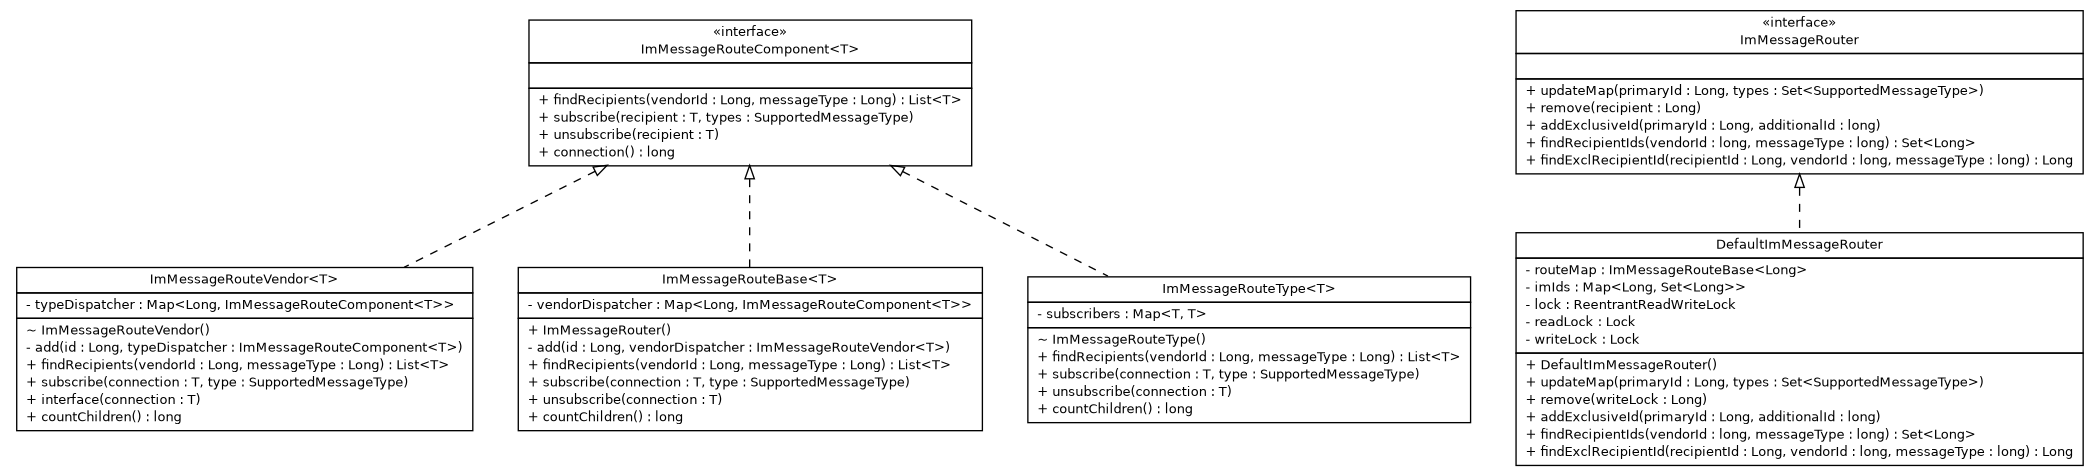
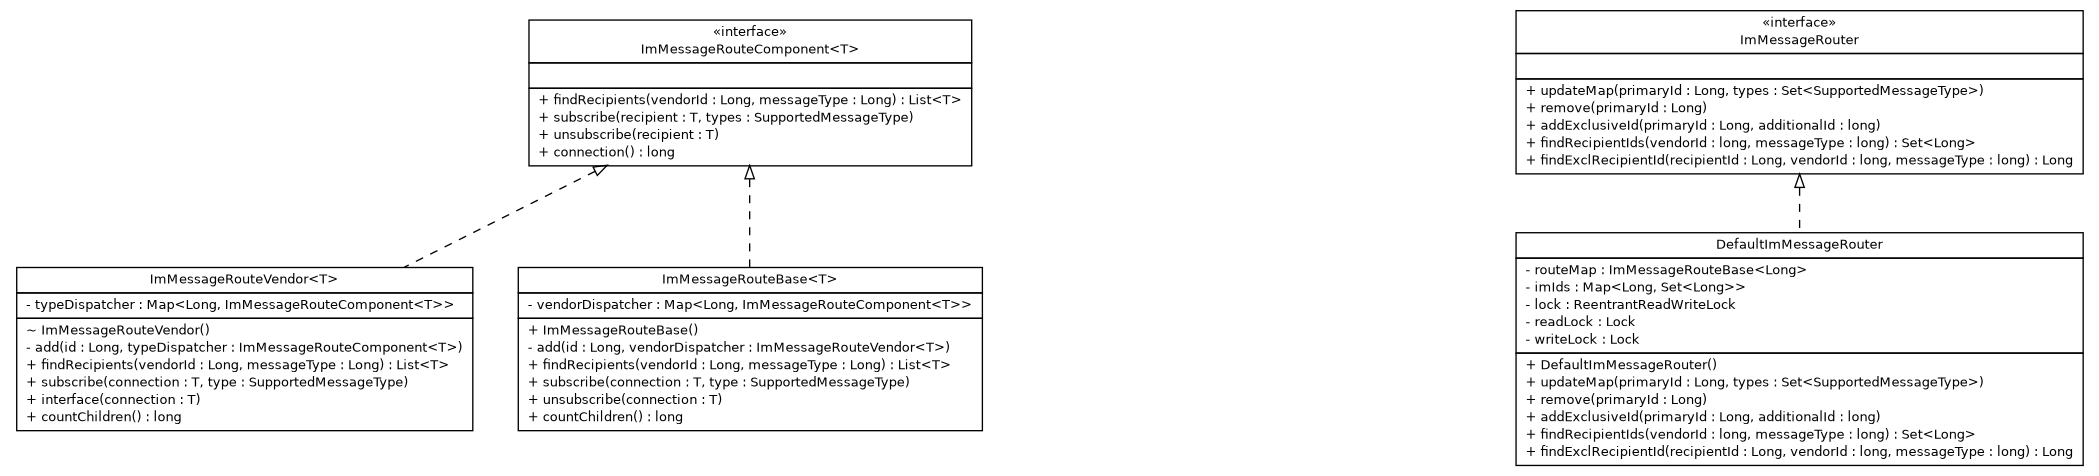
(1614, 108) -> (1616, 108)
(600, 330) -> (613, 330)
(1249, 349) -> none
(1616, 400) -> (1616, 400)
